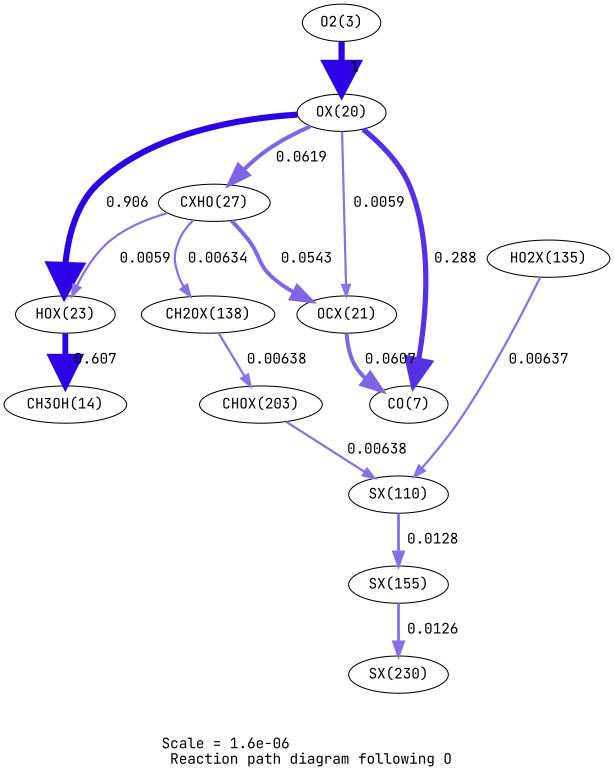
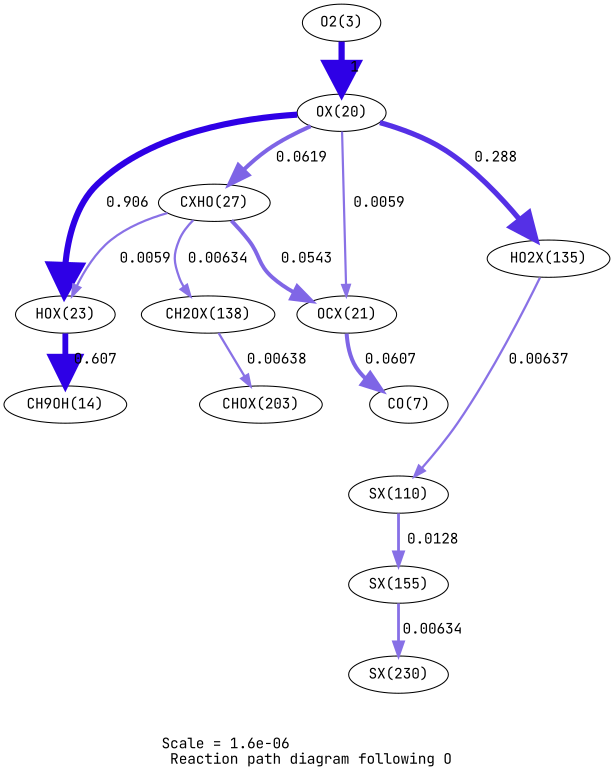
(423, 235) -> (458, 159)
(65, 405) -> (65, 405)
(325, 447) -> none
(429, 630) -> (429, 630)
